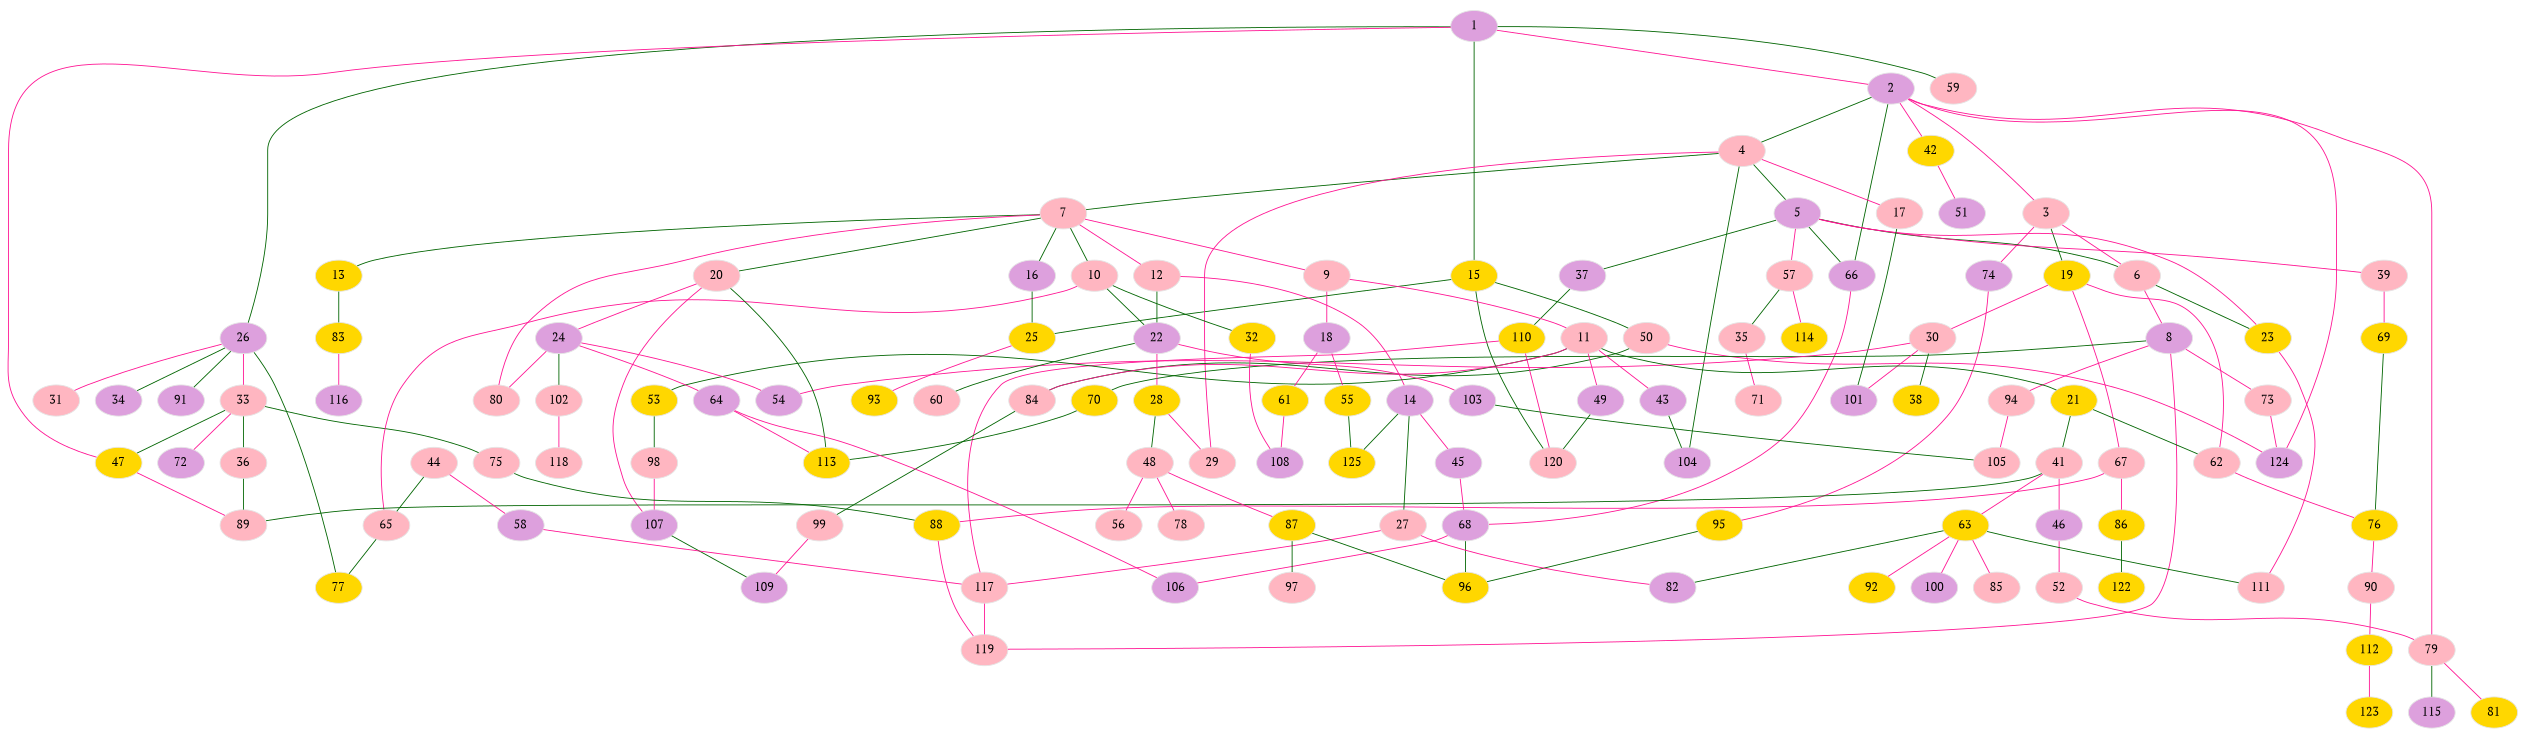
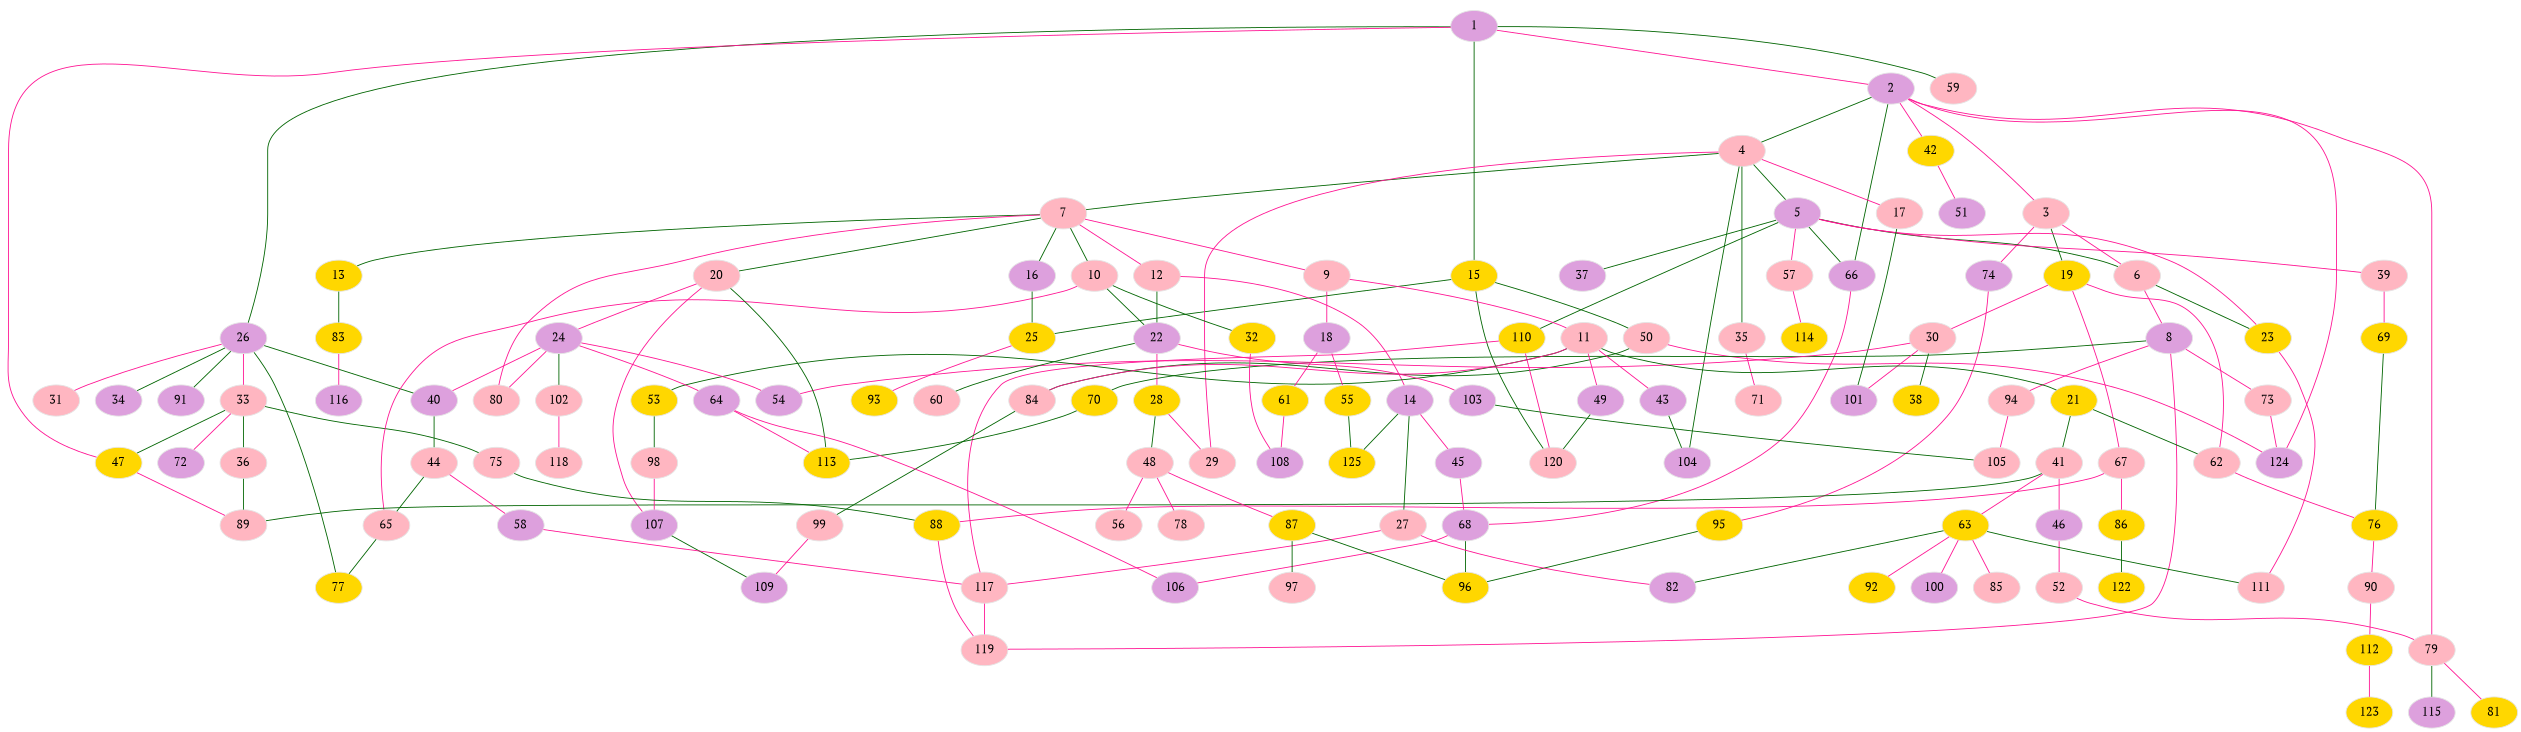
(1552, 307) -> (1659, 275)
(1766, 307) -> (1742, 244)
none -> (434, 401)
